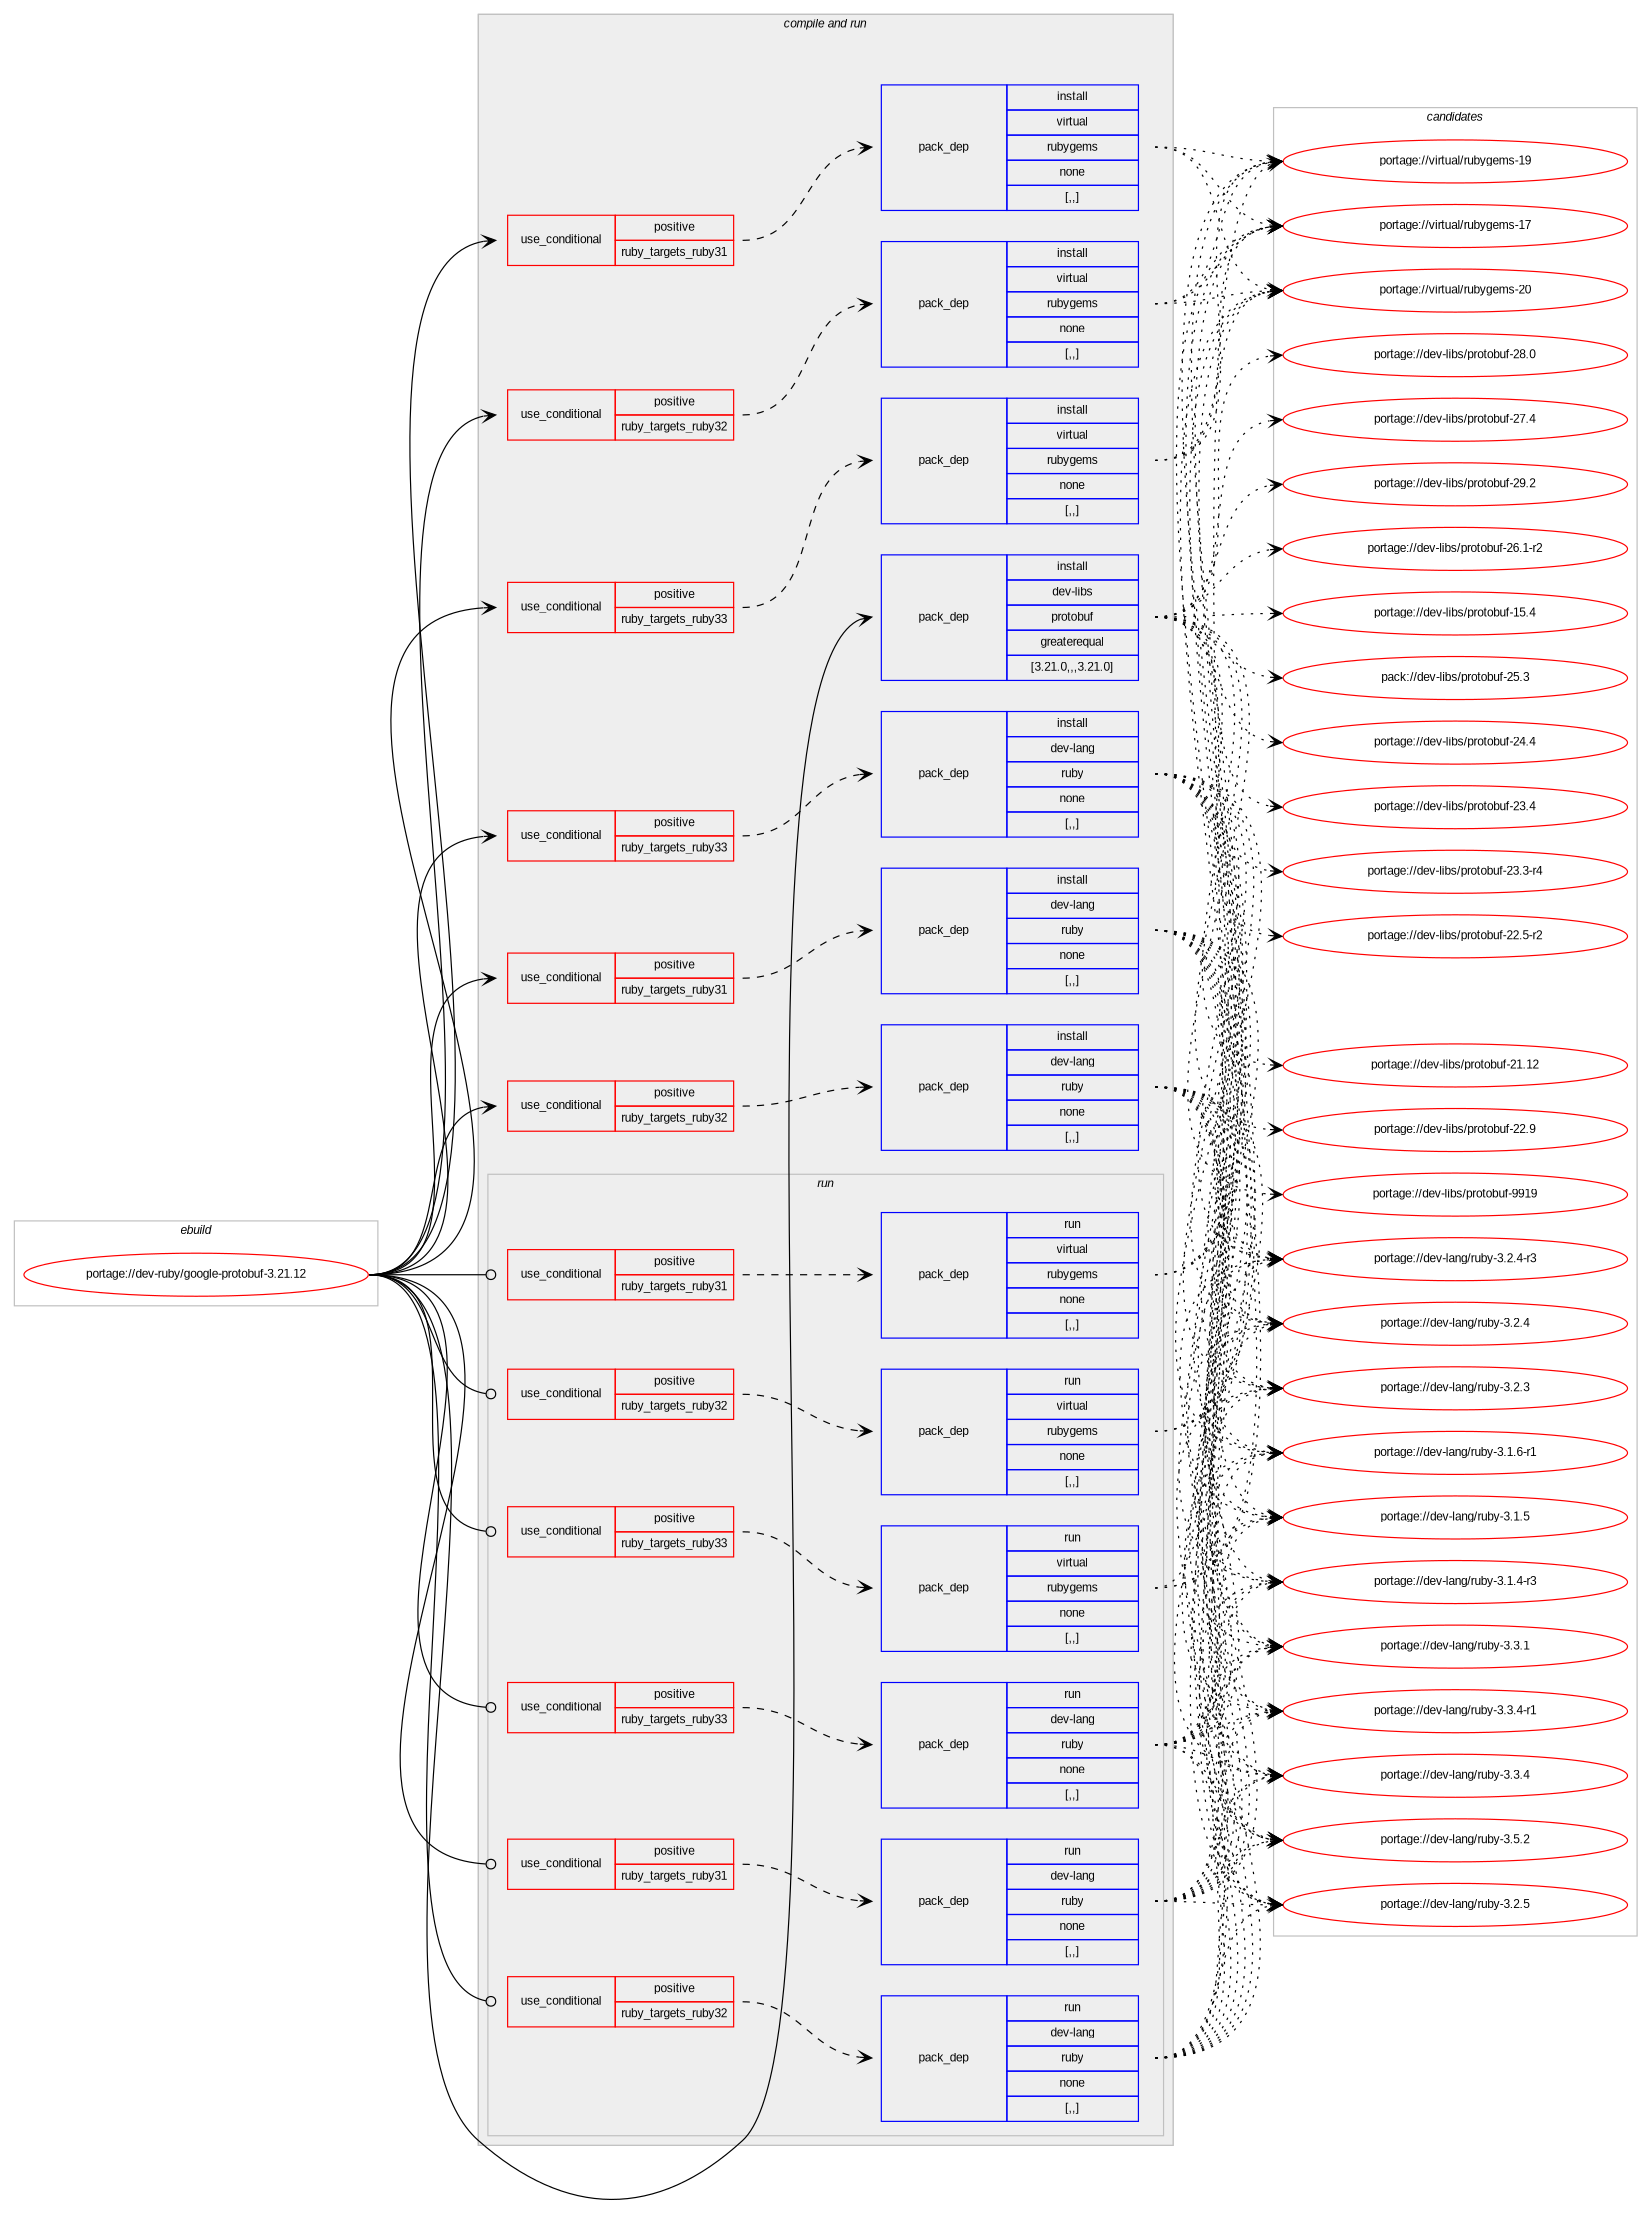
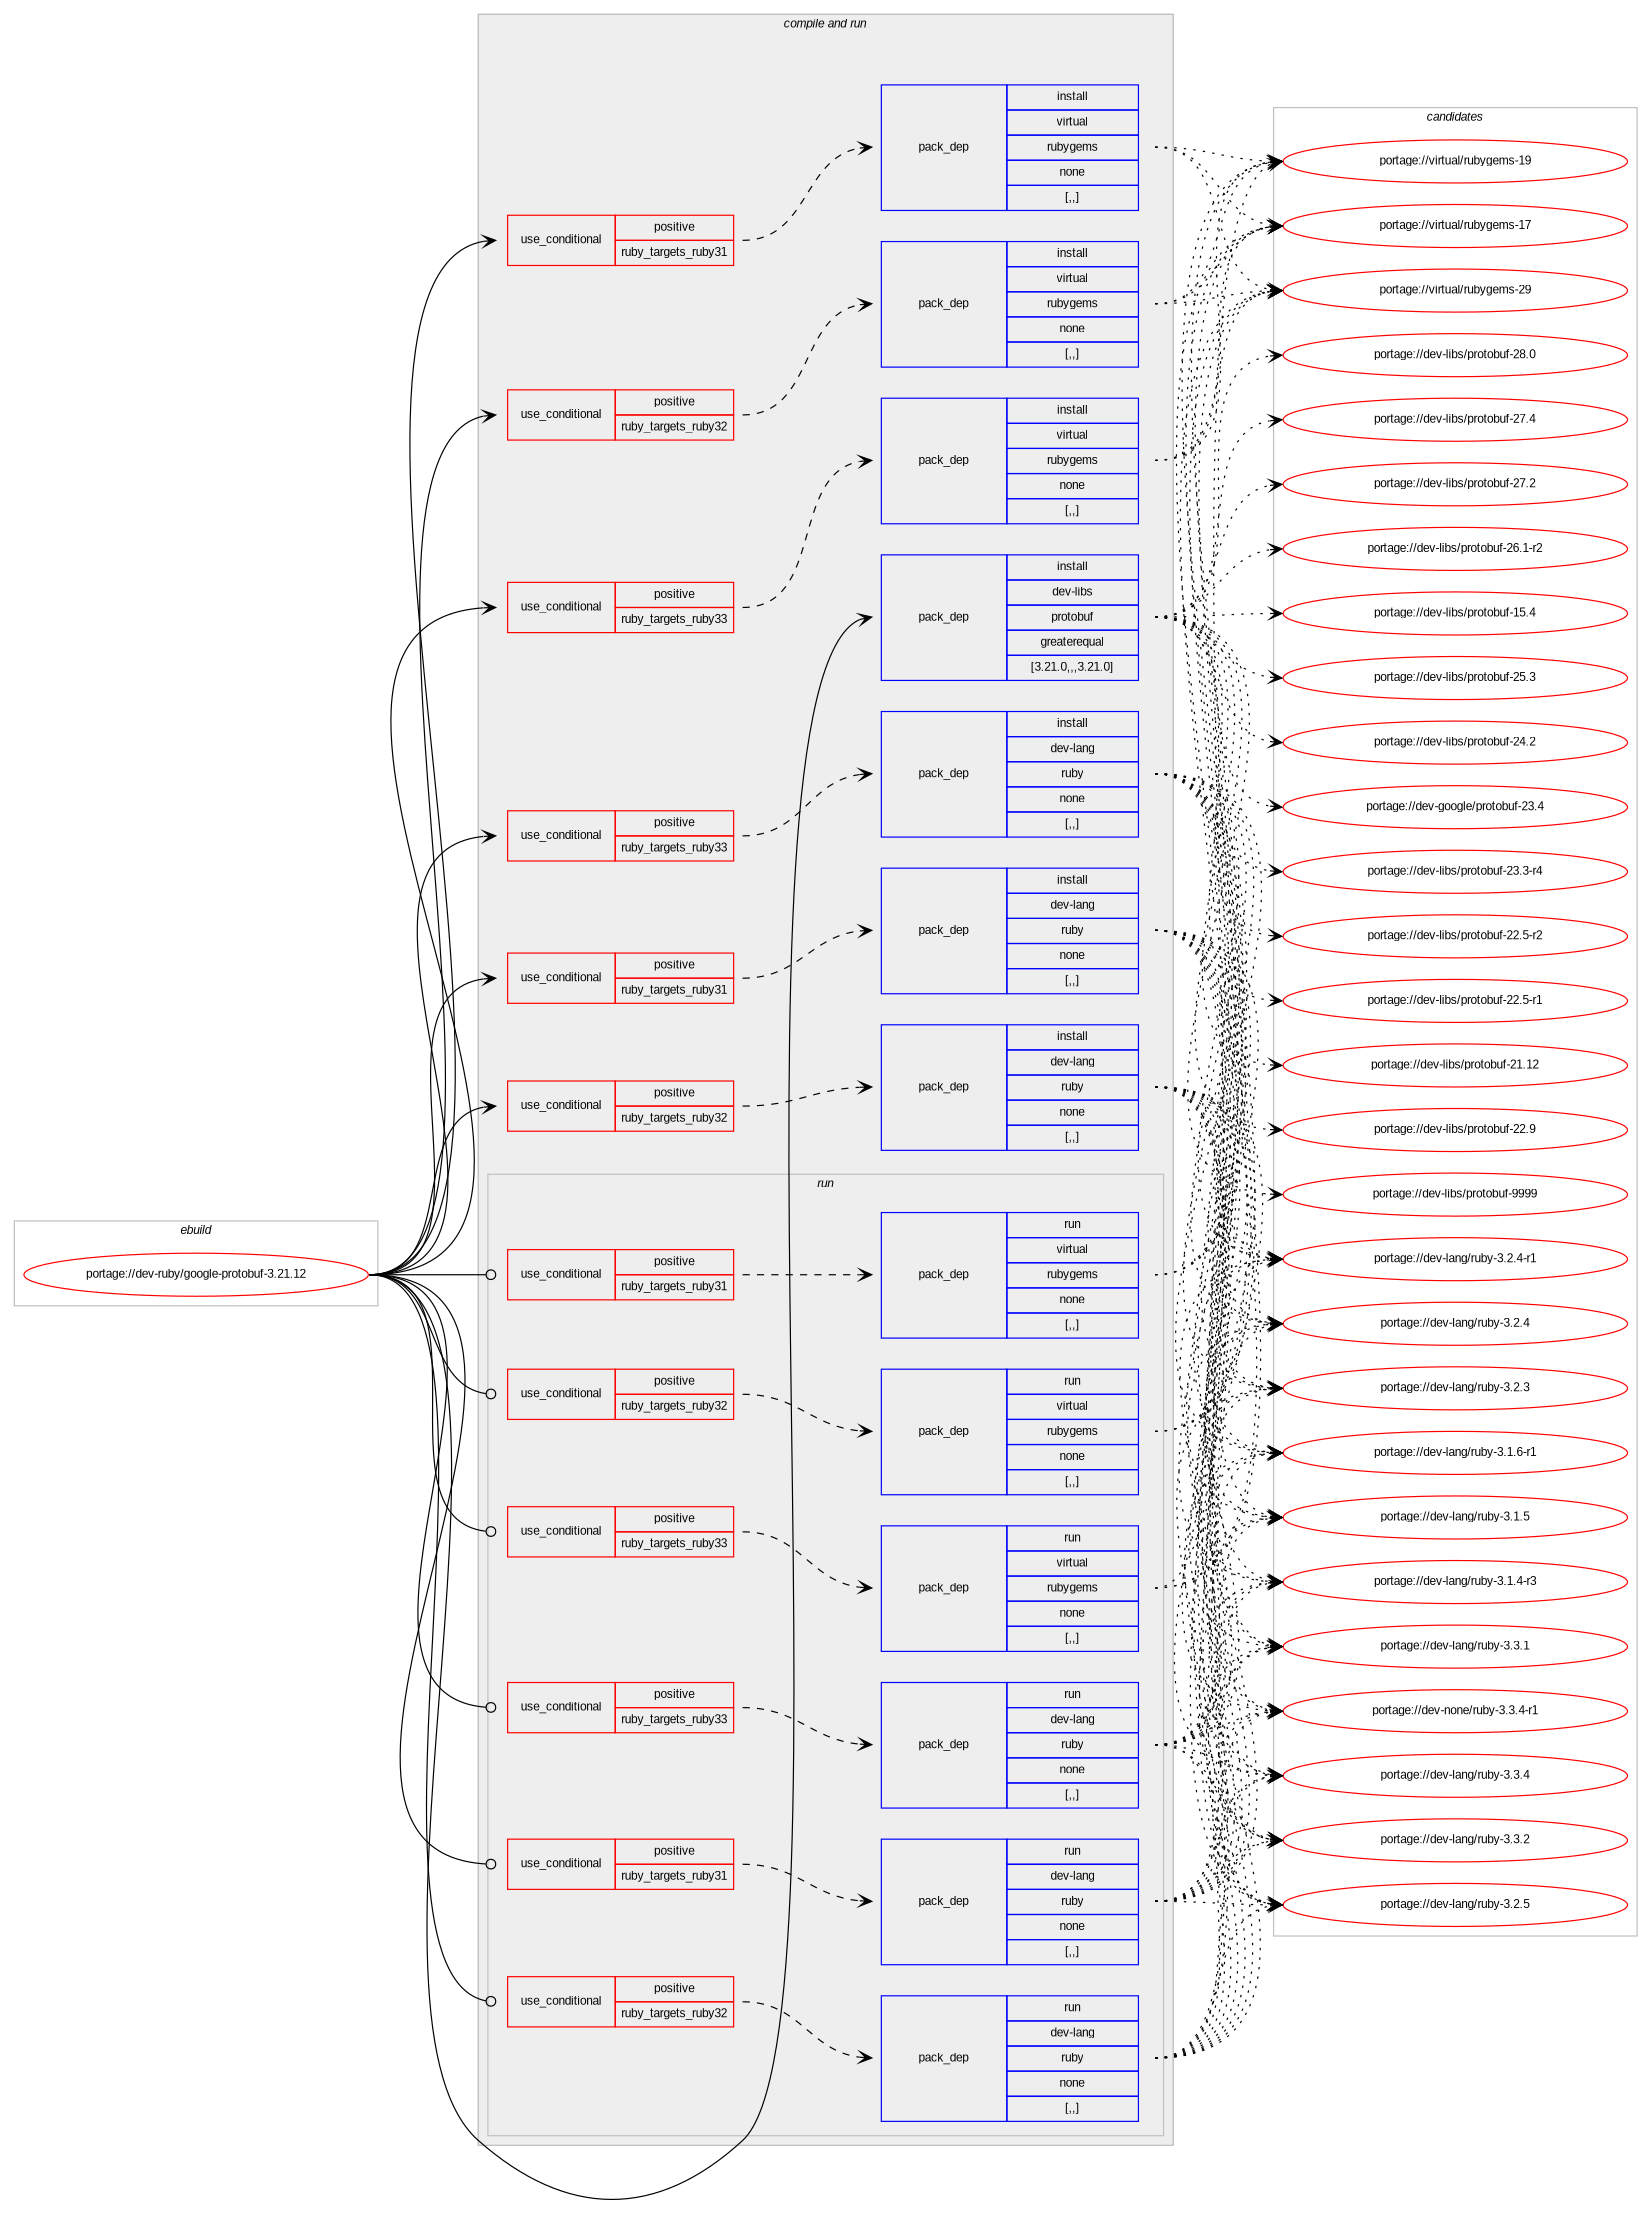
(1455, 291) -> (1455, 291)
(1455, 484) -> (1455, 484)
(1455, 678) -> (1455, 678)
(1455, 743) -> (1455, 743)
(1455, 807) -> (1455, 807)
none -> (1455, 1001)
(1455, 1195) -> (1455, 1195)
(1455, 1259) -> (1455, 1259)
(1455, 1711) -> (1455, 1711)
(1455, 1840) -> (1455, 1840)
